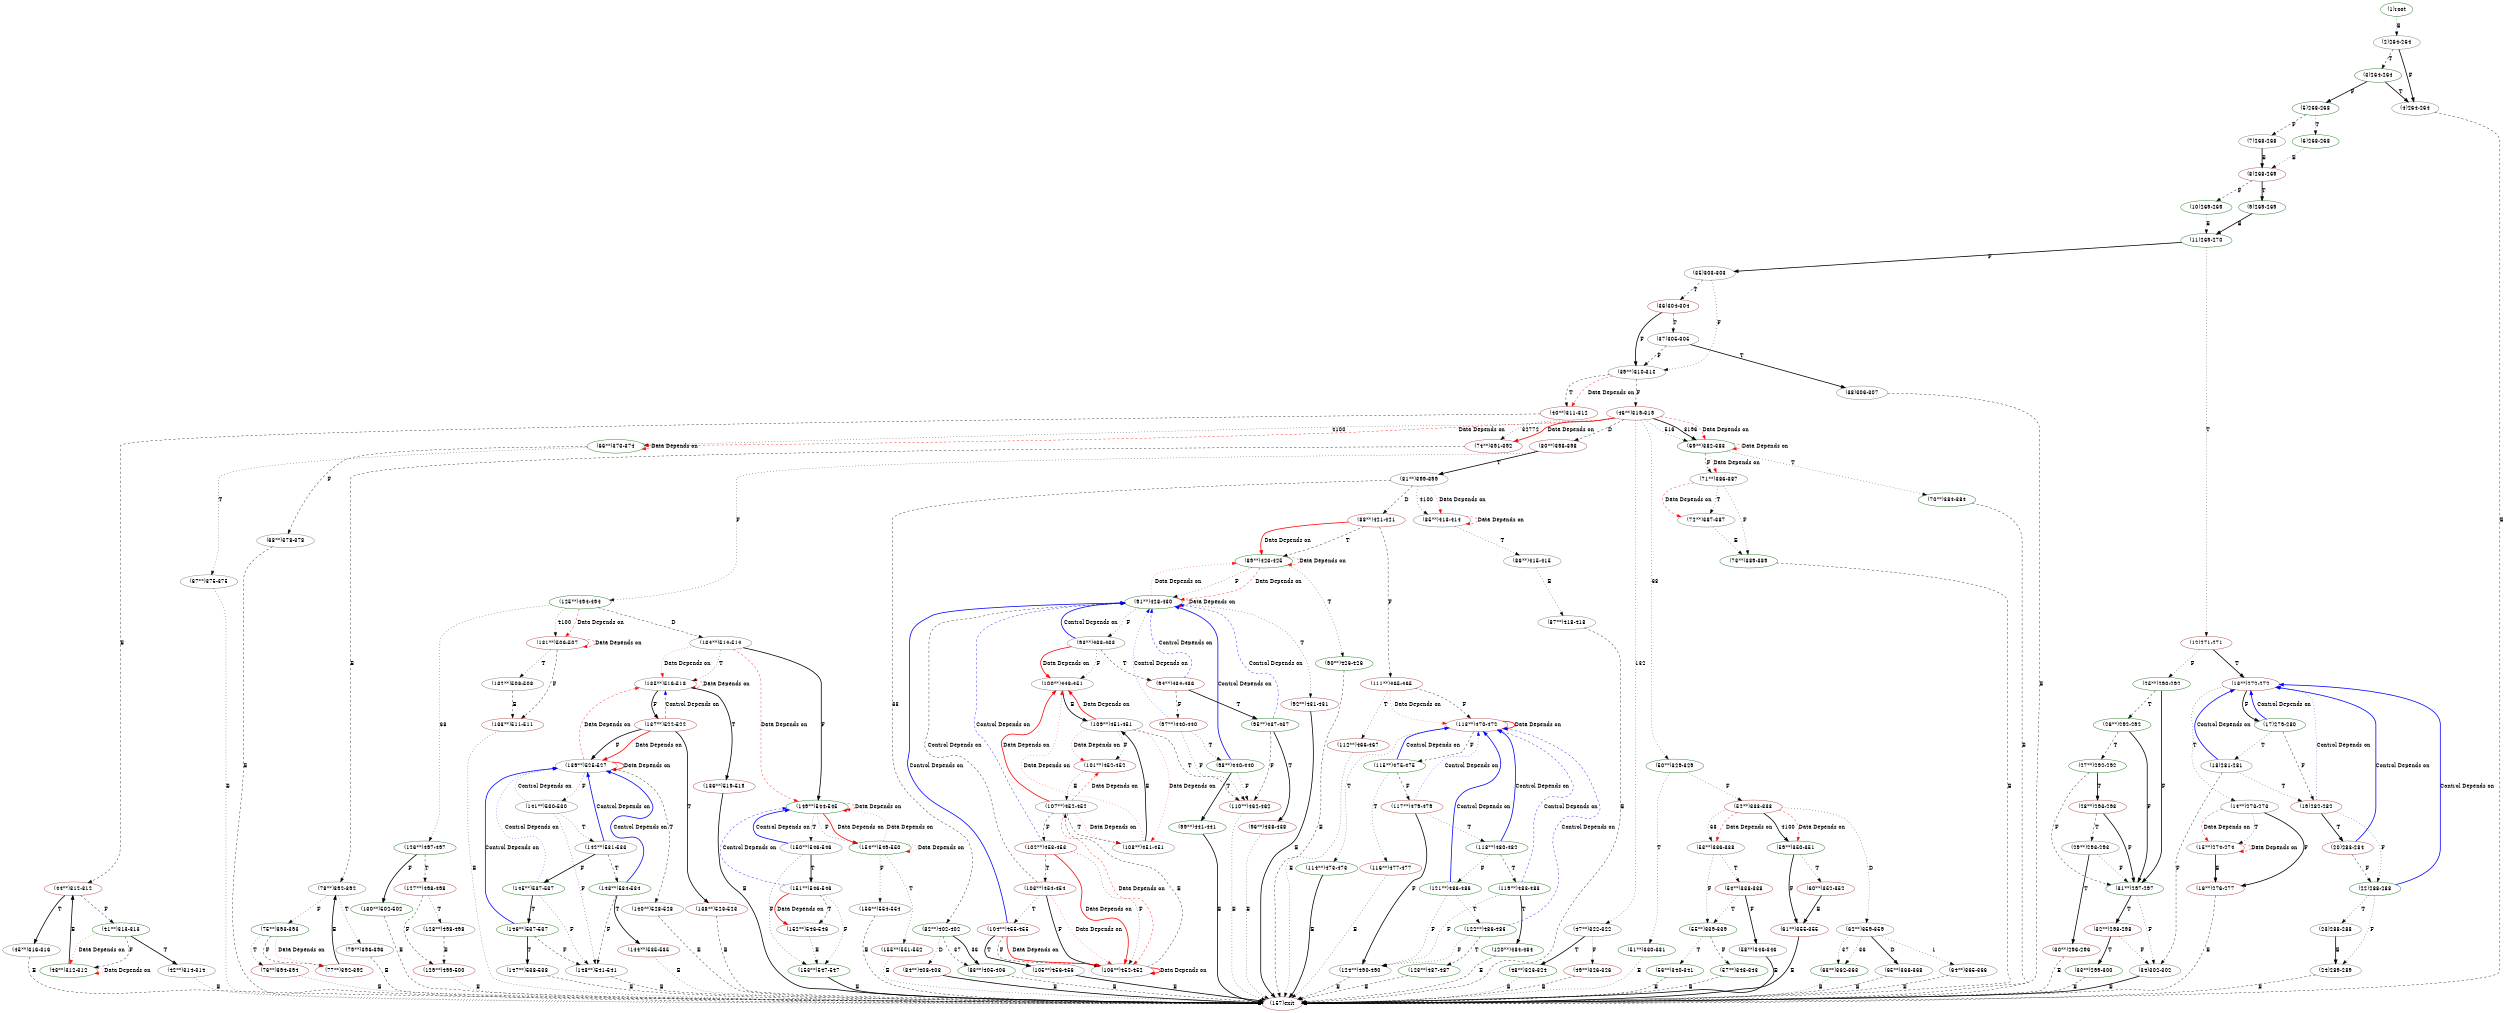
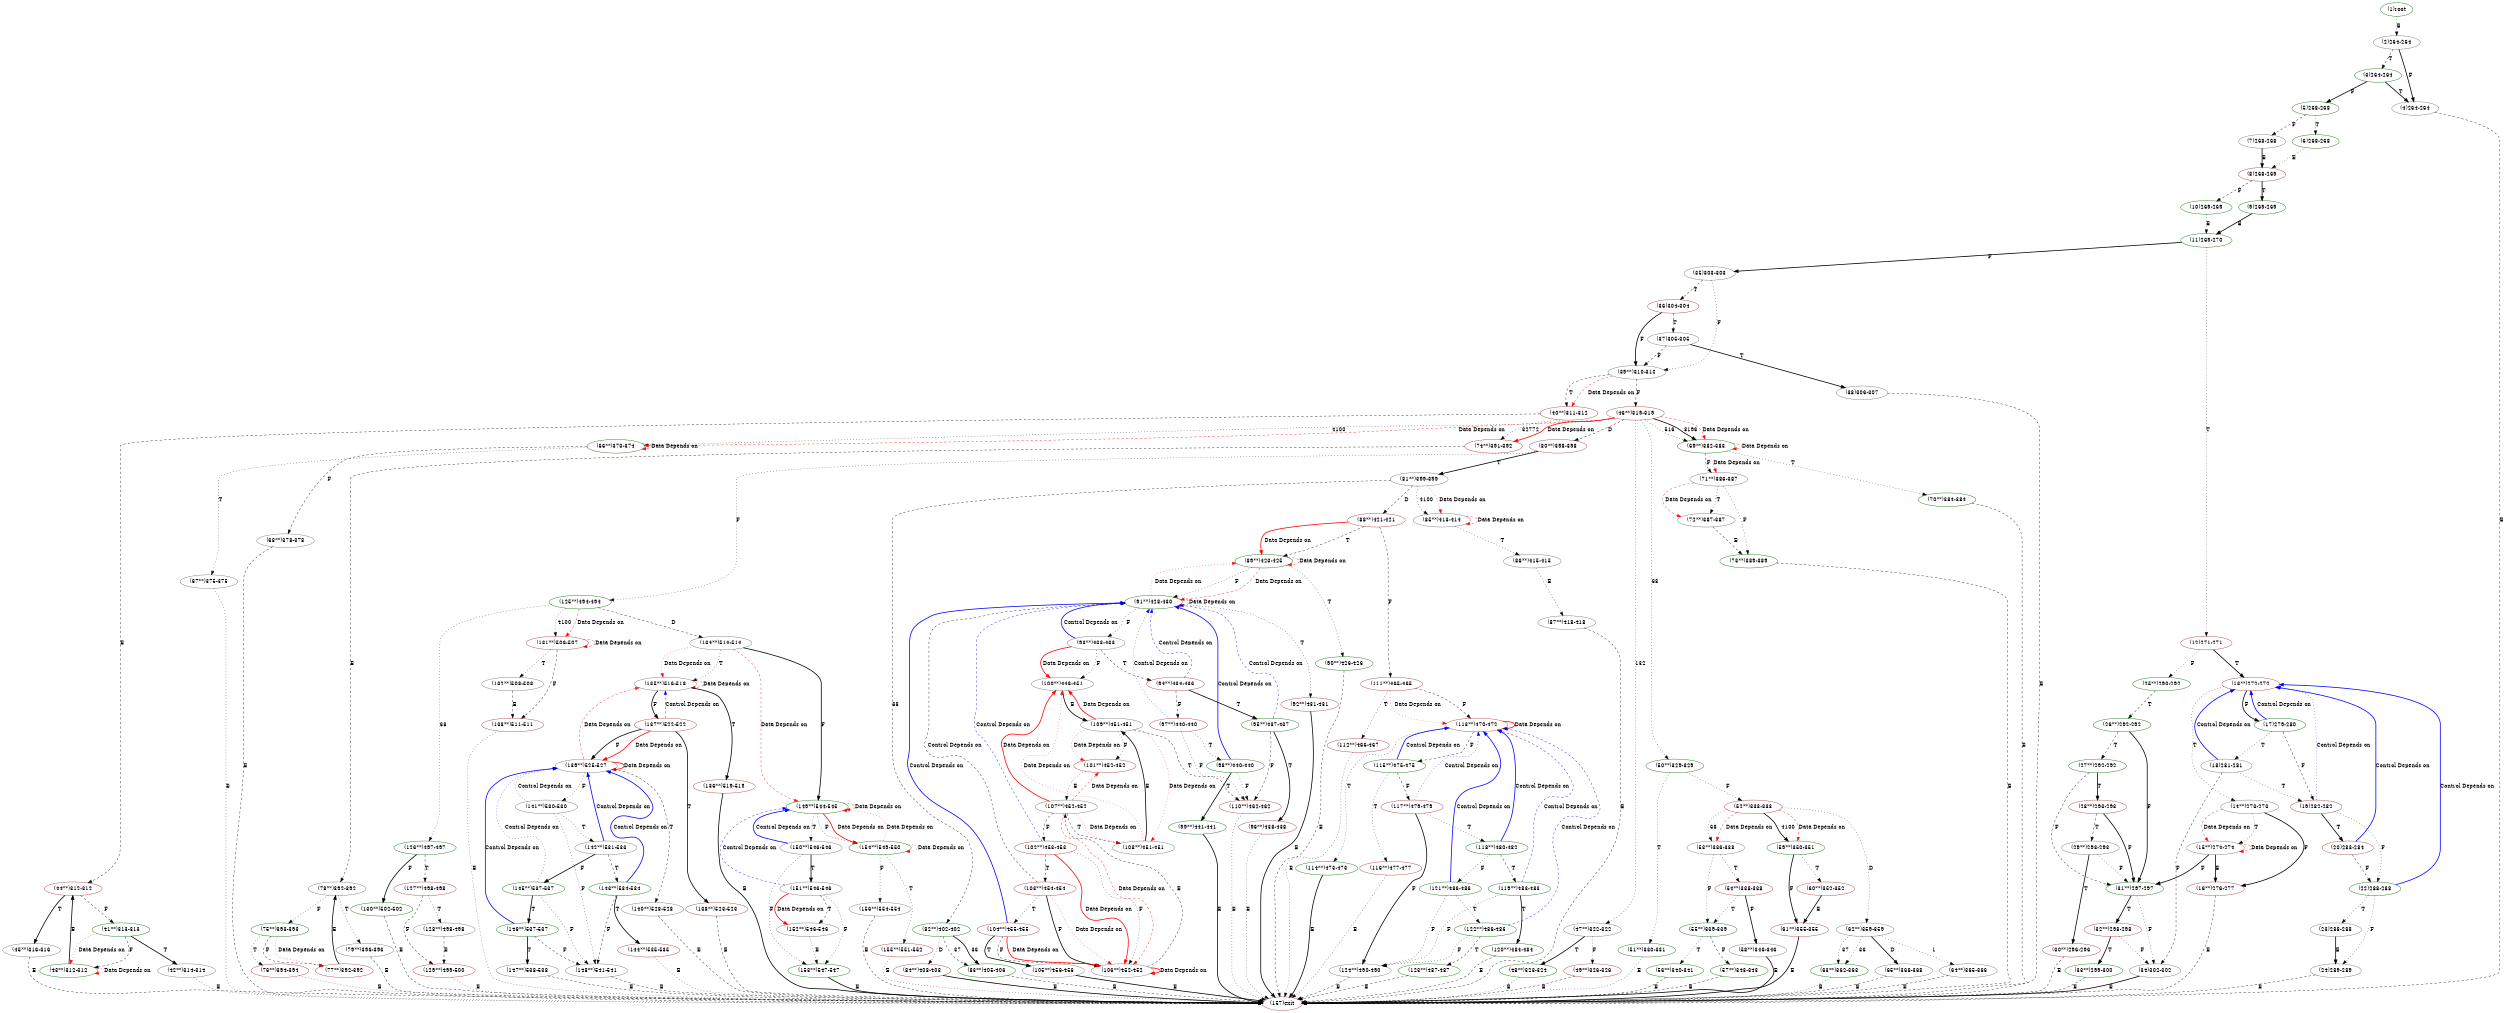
(1726, 539) -> (1726, 539)
(2162, 788) -> (2186, 872)
